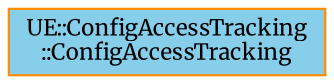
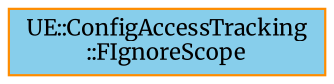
(167, 42) -> (167, 42)
